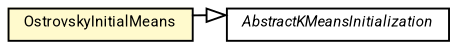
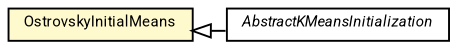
(199, 15) -> (218, 31)
